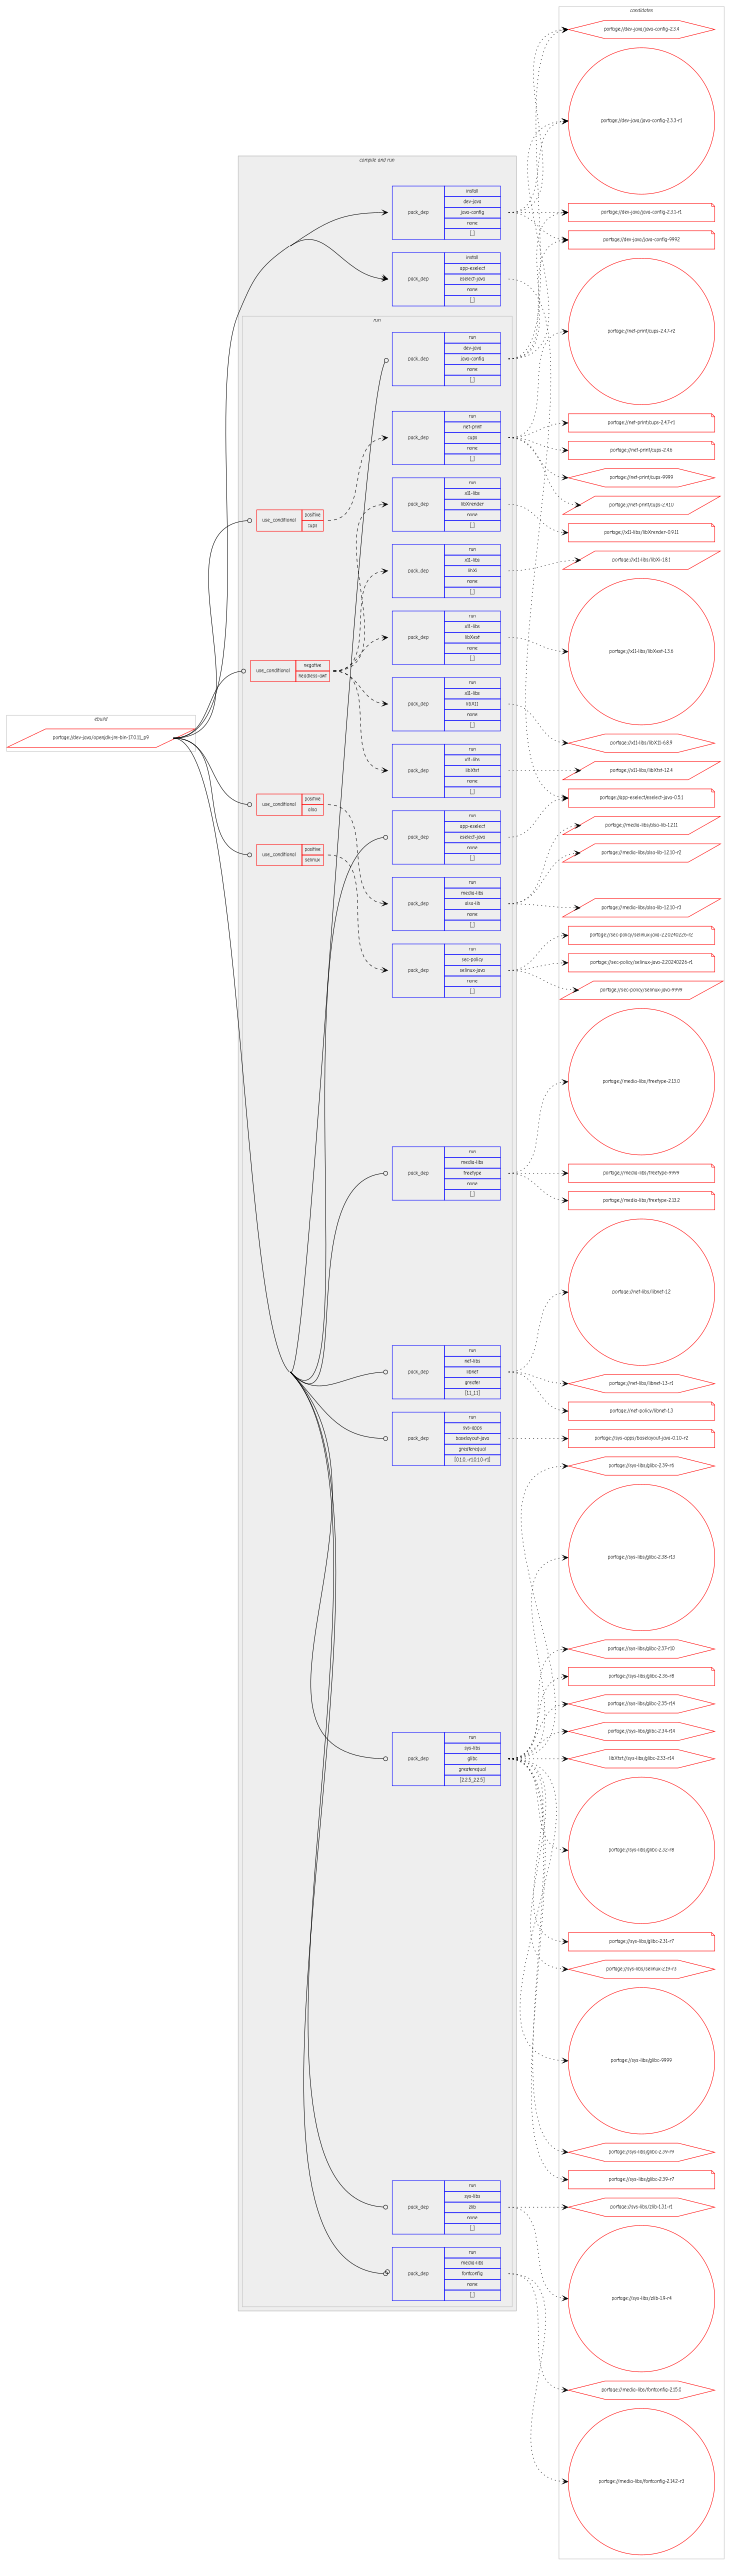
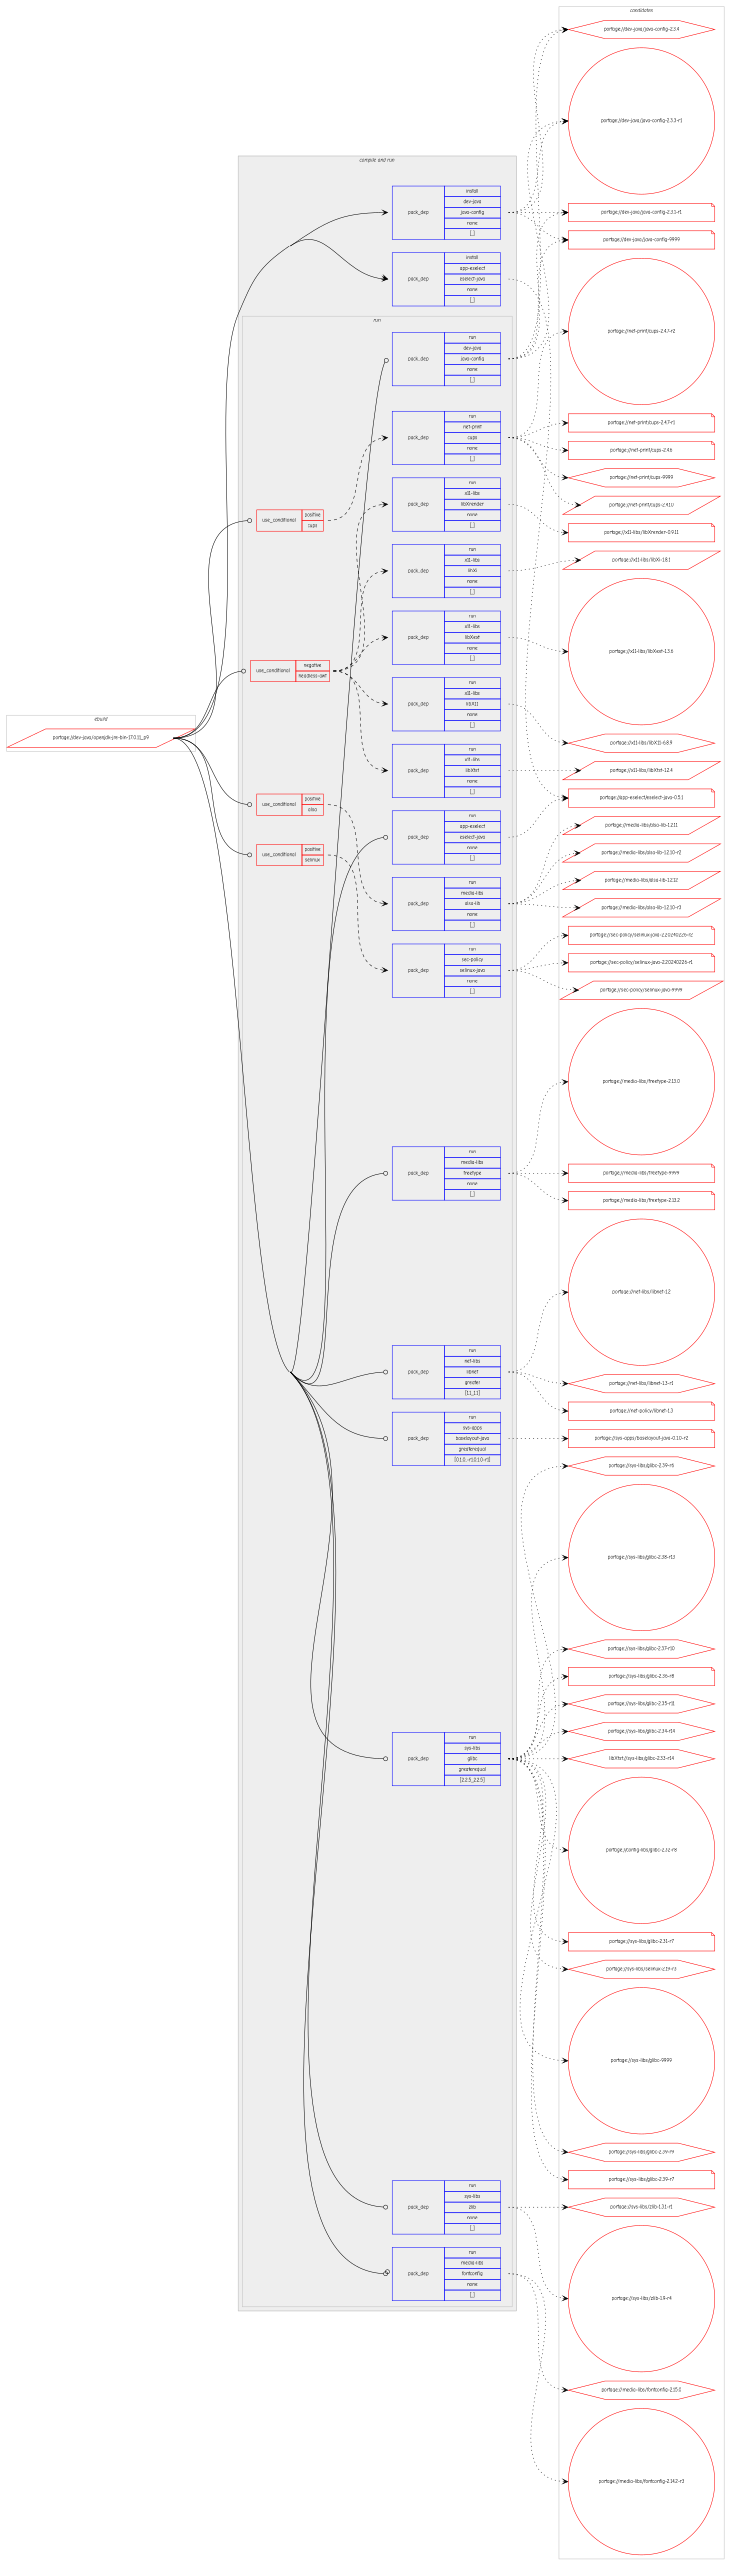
(642, 240) -> (642, 240)
none -> (642, 880)
(642, 1704) -> (642, 1704)
(642, 1850) -> (642, 1850)
